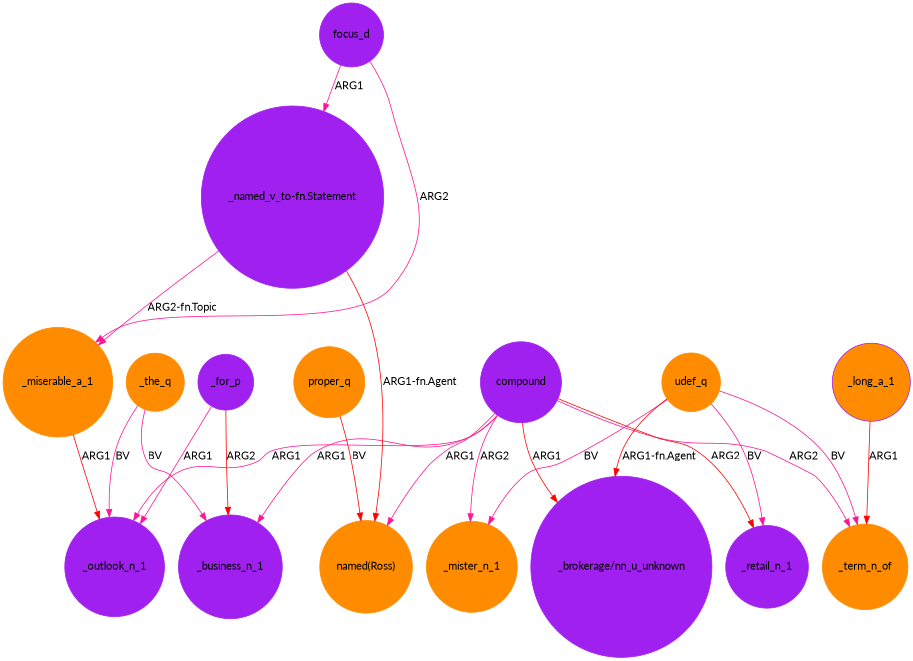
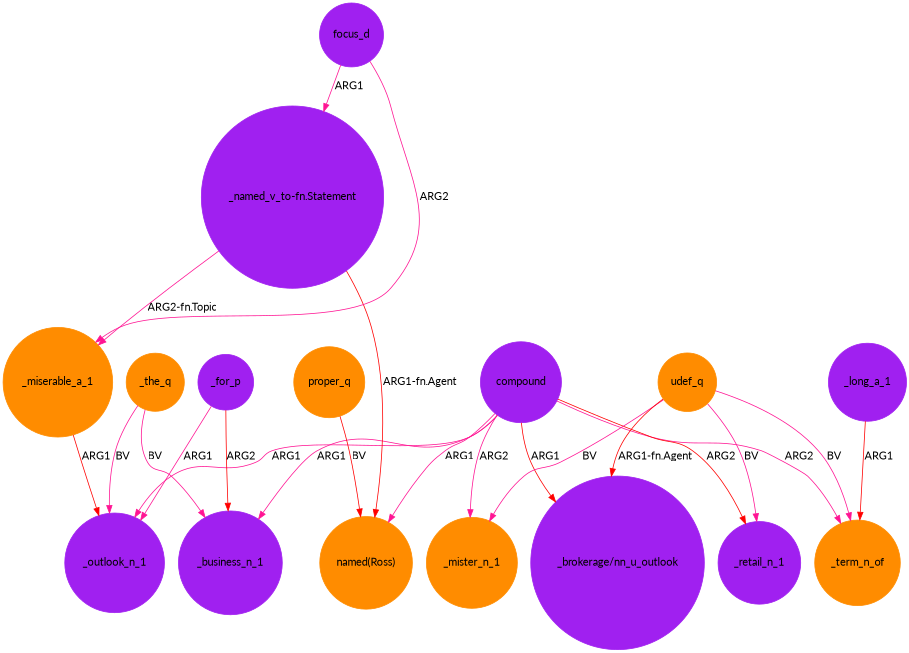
(871, 382) -> (867, 382)
(621, 567) -> (618, 563)
